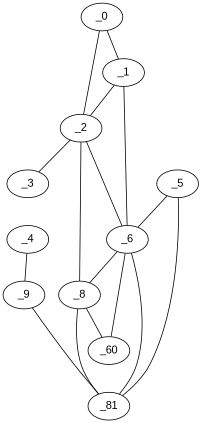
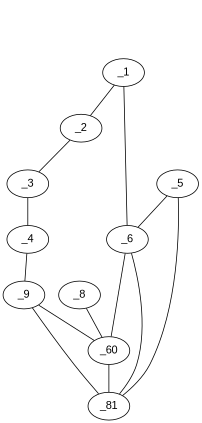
(102, 17) -> none
(104, 184) -> none
none -> (28, 212)
(80, 212) -> none
(103, 267) -> none
none -> (66, 323)
(79, 354) -> (109, 378)
